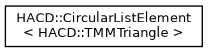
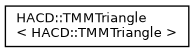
(104, 26) -> (97, 26)
